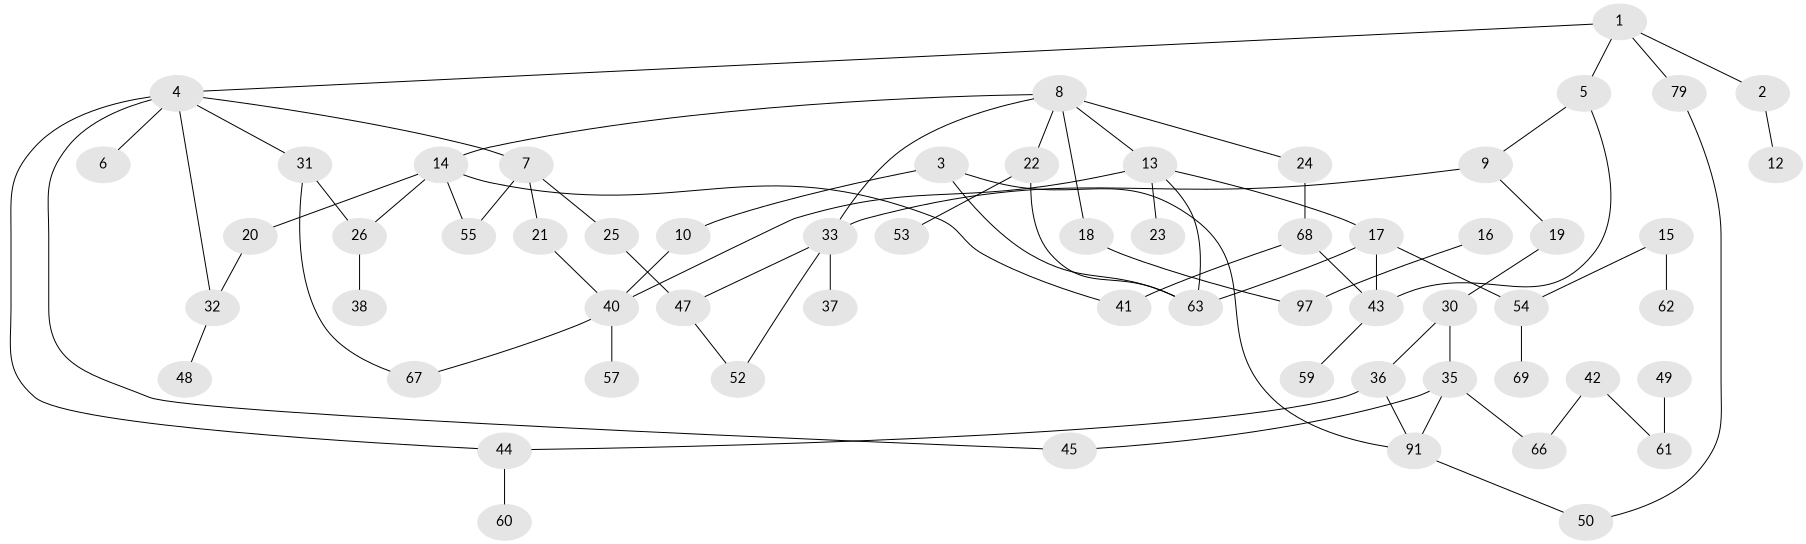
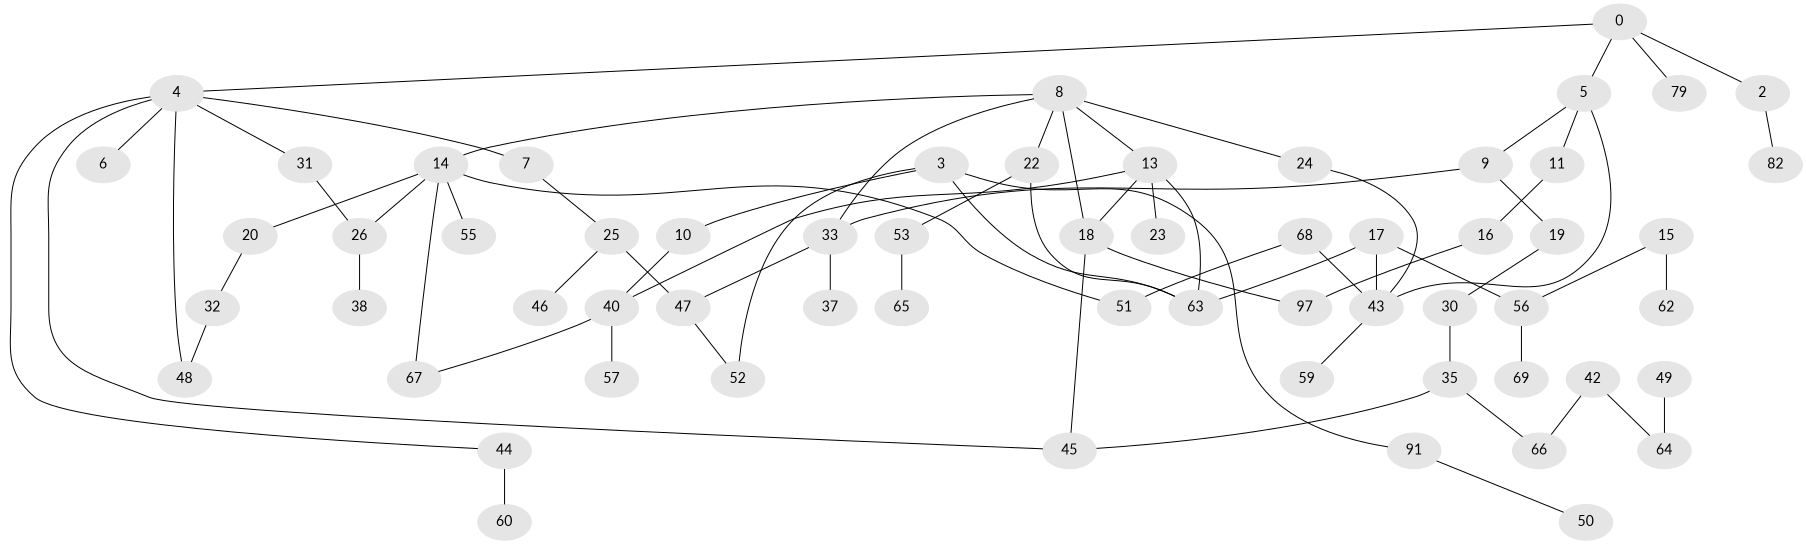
(1620, 22) -> (1620, 22)
none -> (1557, 165)
(1776, 165) -> (1776, 165)
(1266, 195) -> (1118, 201)
(1305, 200) -> (1408, 213)
(195, 201) -> (174, 237)
(498, 201) -> none
(540, 236) -> none
(310, 296) -> (426, 272)
(783, 307) -> (782, 233)
none -> (540, 308)
none -> (902, 308)
(1124, 308) -> (1124, 308)
(1521, 308) -> (1521, 308)
(1721, 341) -> none
none -> (1078, 344)
(1378, 379) -> none
(1432, 415) -> none
(1664, 451) -> (1664, 451)
